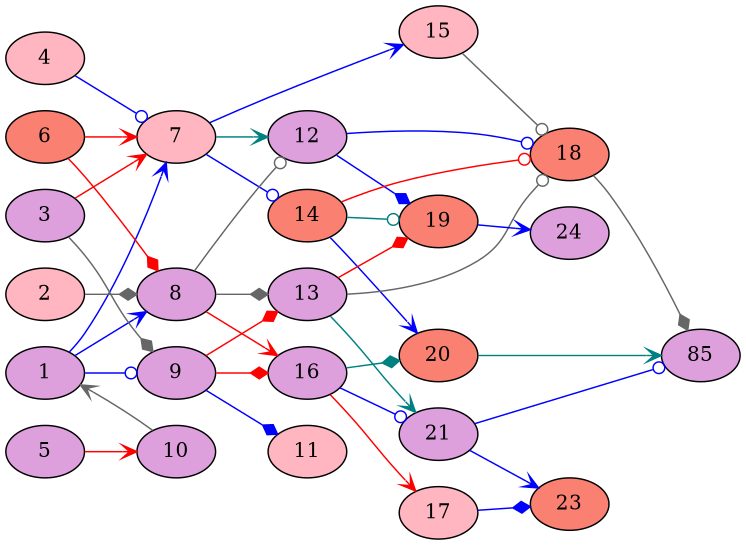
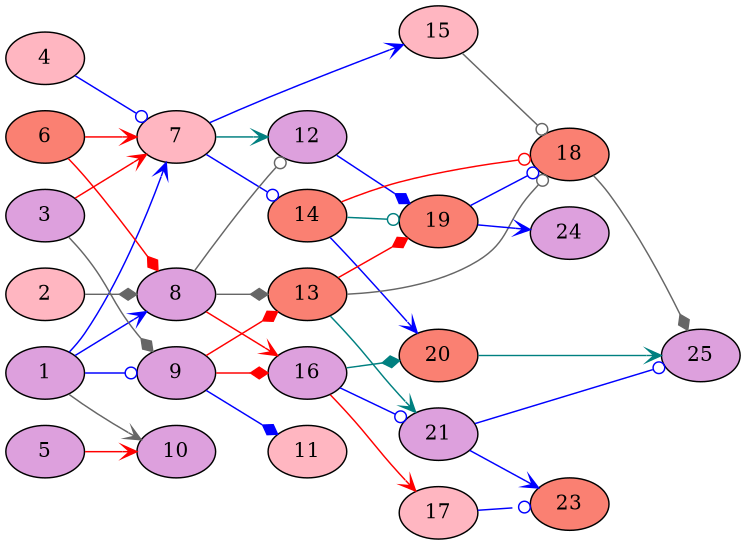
(434, 131) -> (499, 191)
(307, 294) -> (307, 294)
(701, 355) -> (701, 355)
(123, 410) -> (98, 414)
(495, 509) -> (495, 509)
